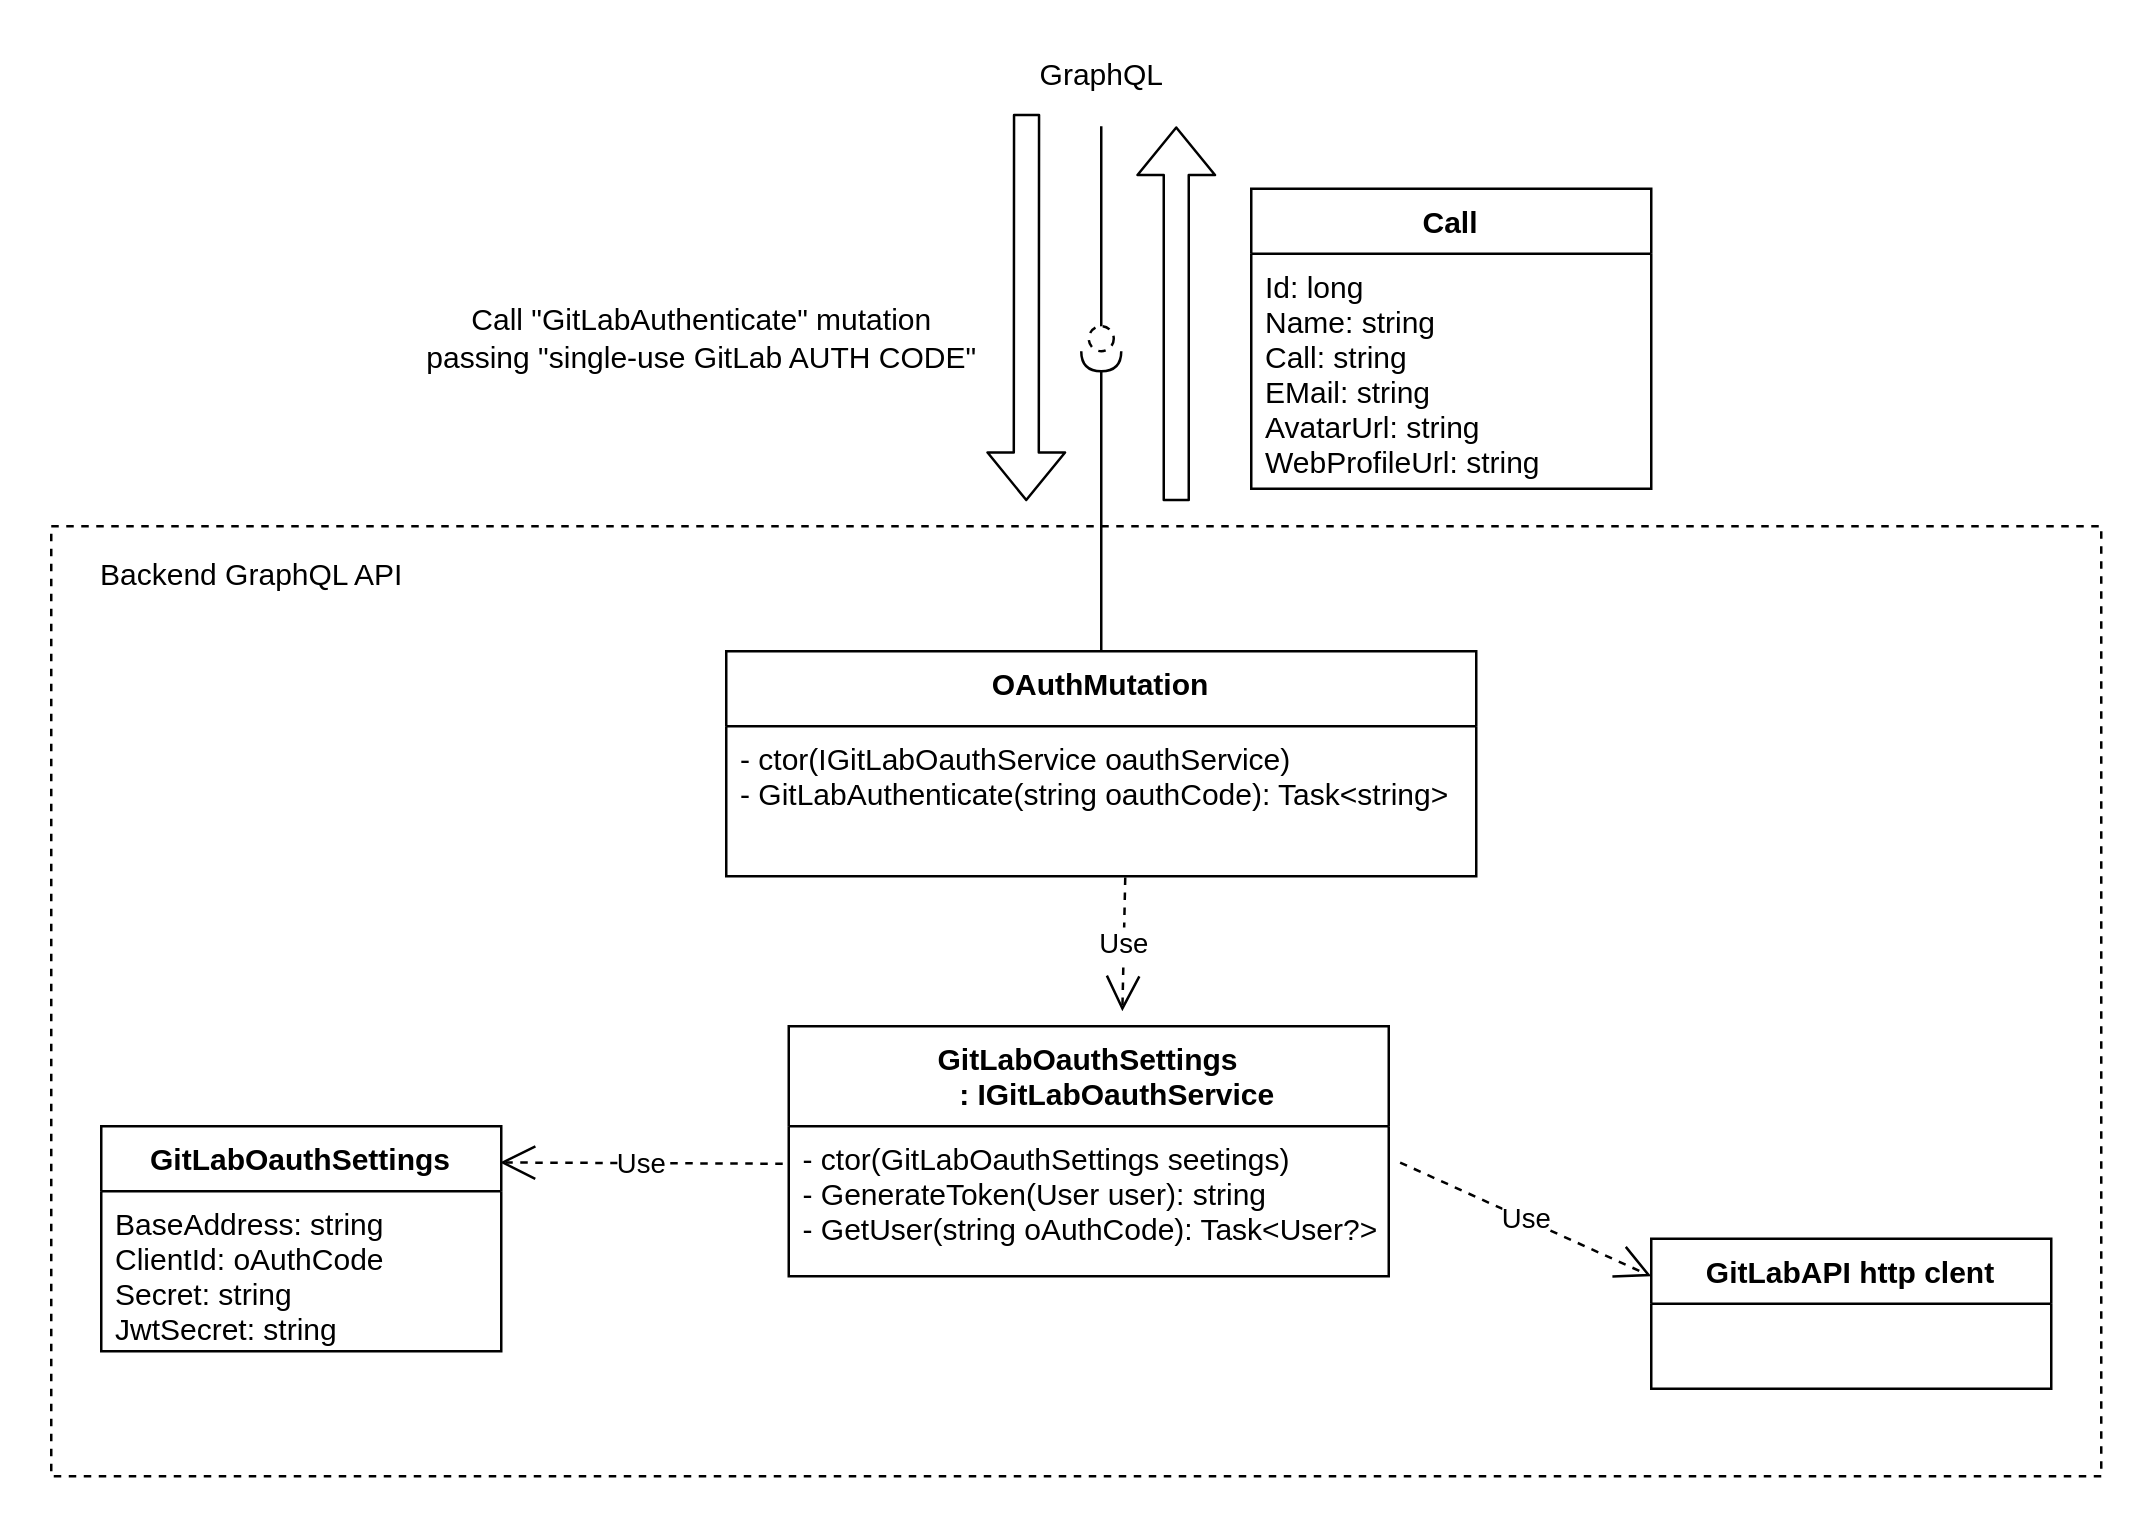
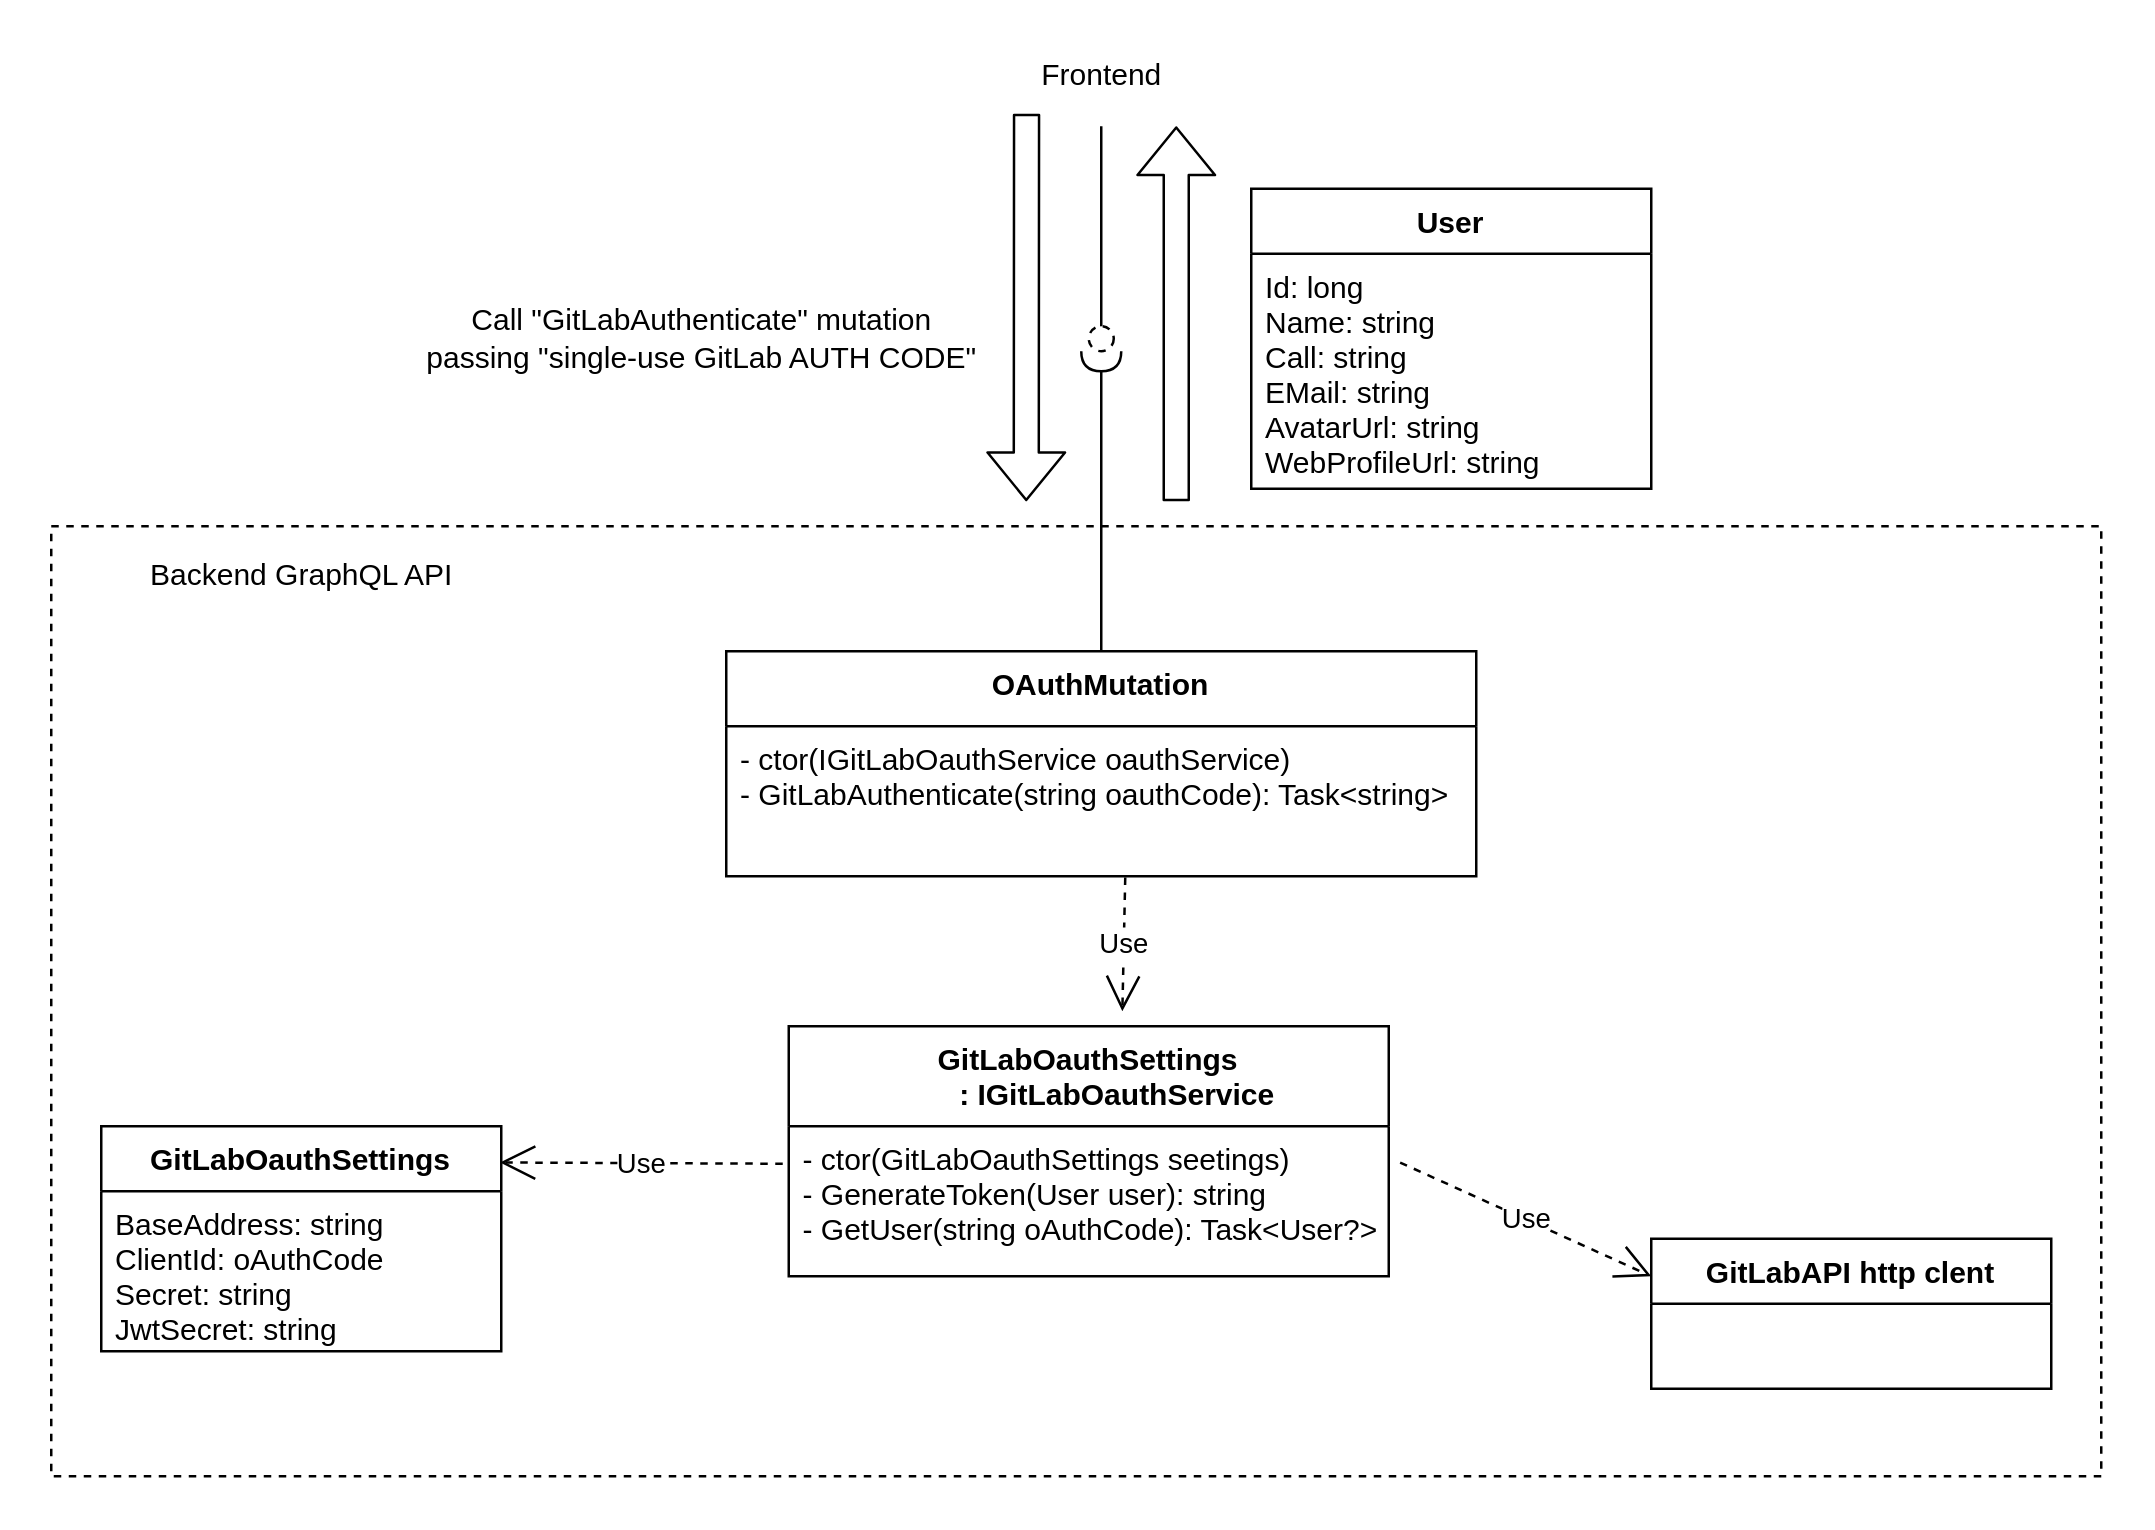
(1103, 76) -> (1103, 76)
(1450, 223) -> (1450, 223)
(251, 576) -> (301, 576)
